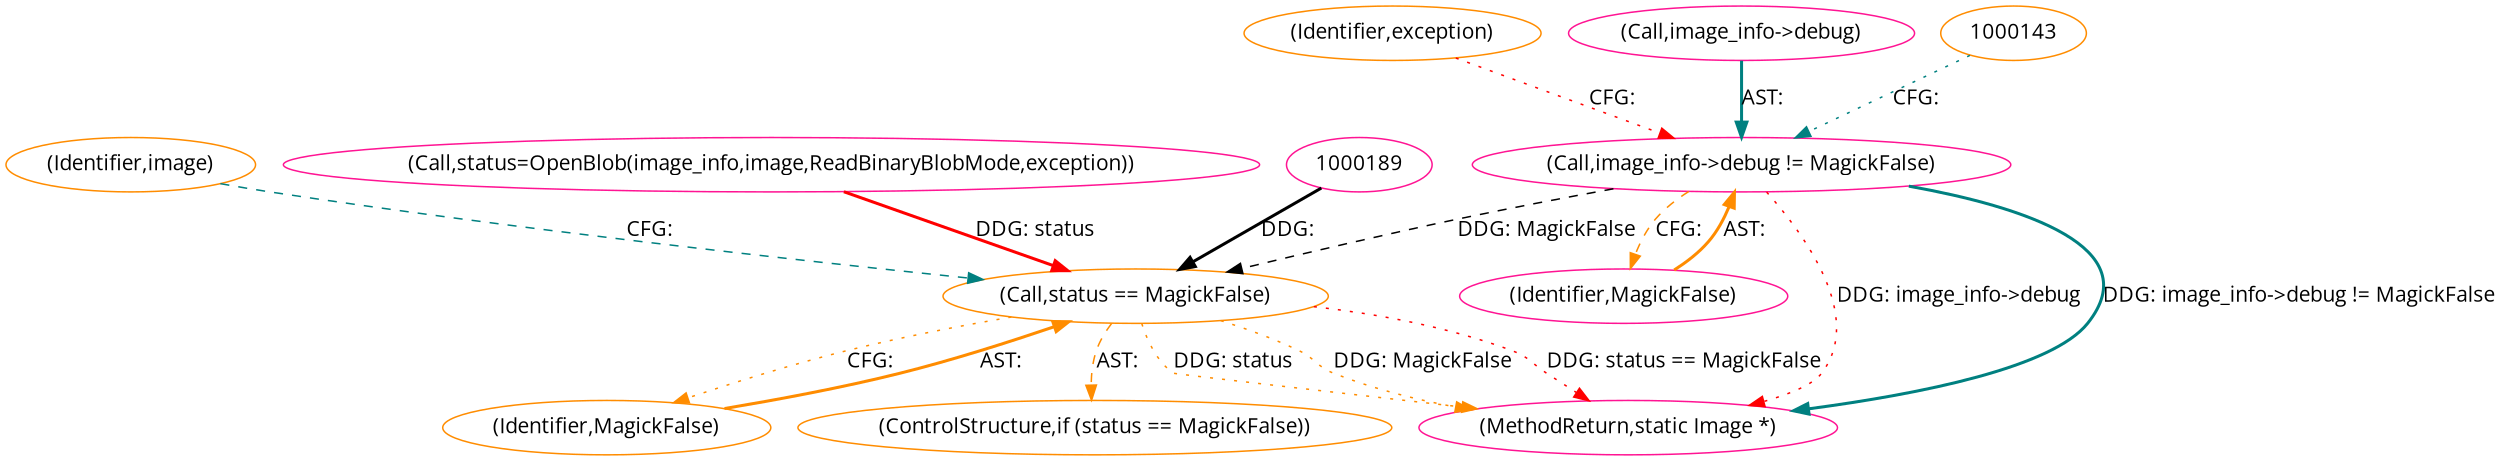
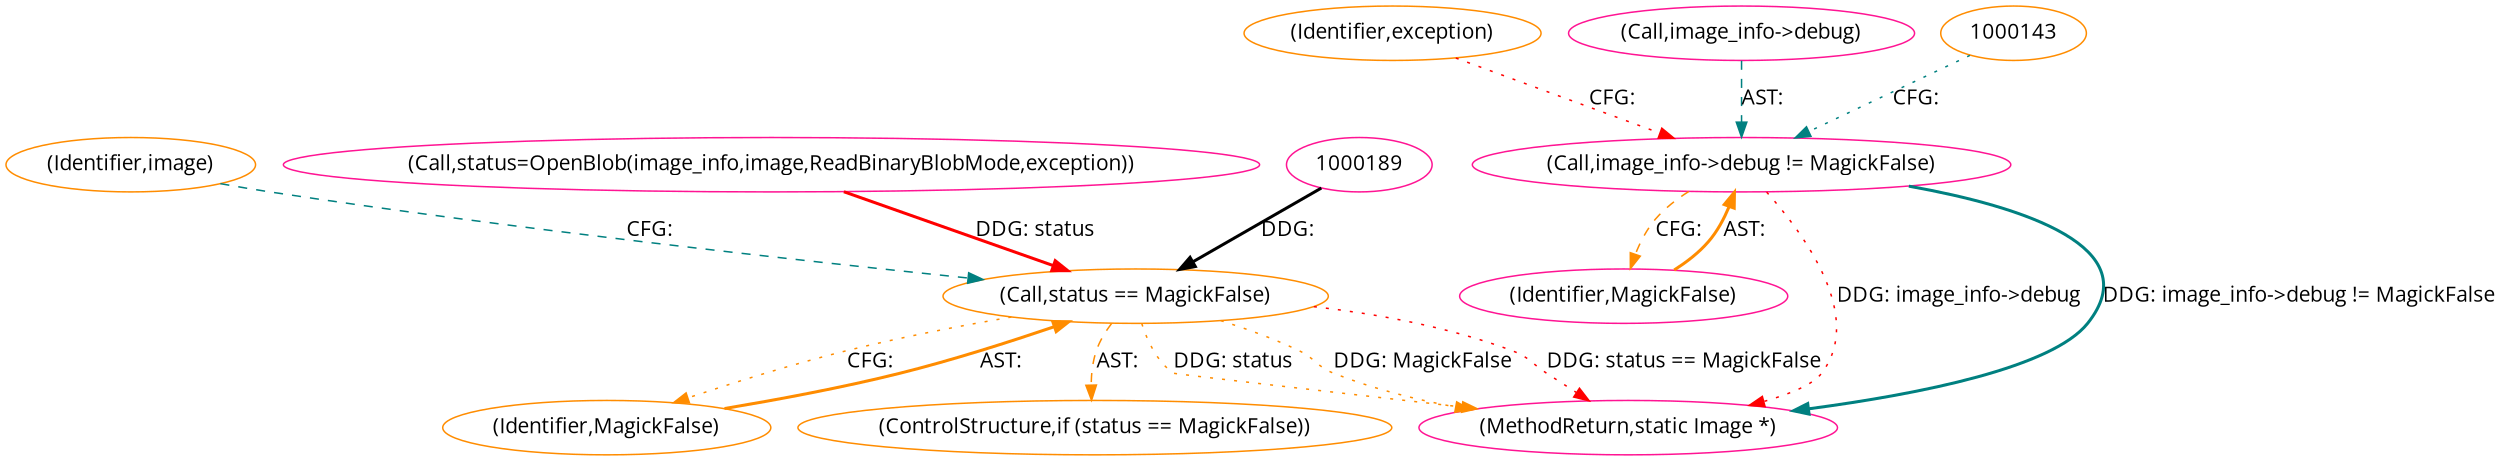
(1742, 91) -> (1742, 91)
(1427, 226) -> none
